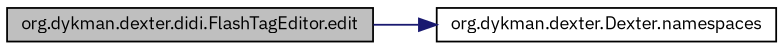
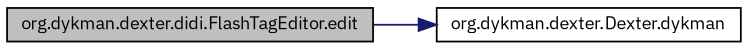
(606, 25) -> (589, 25)
